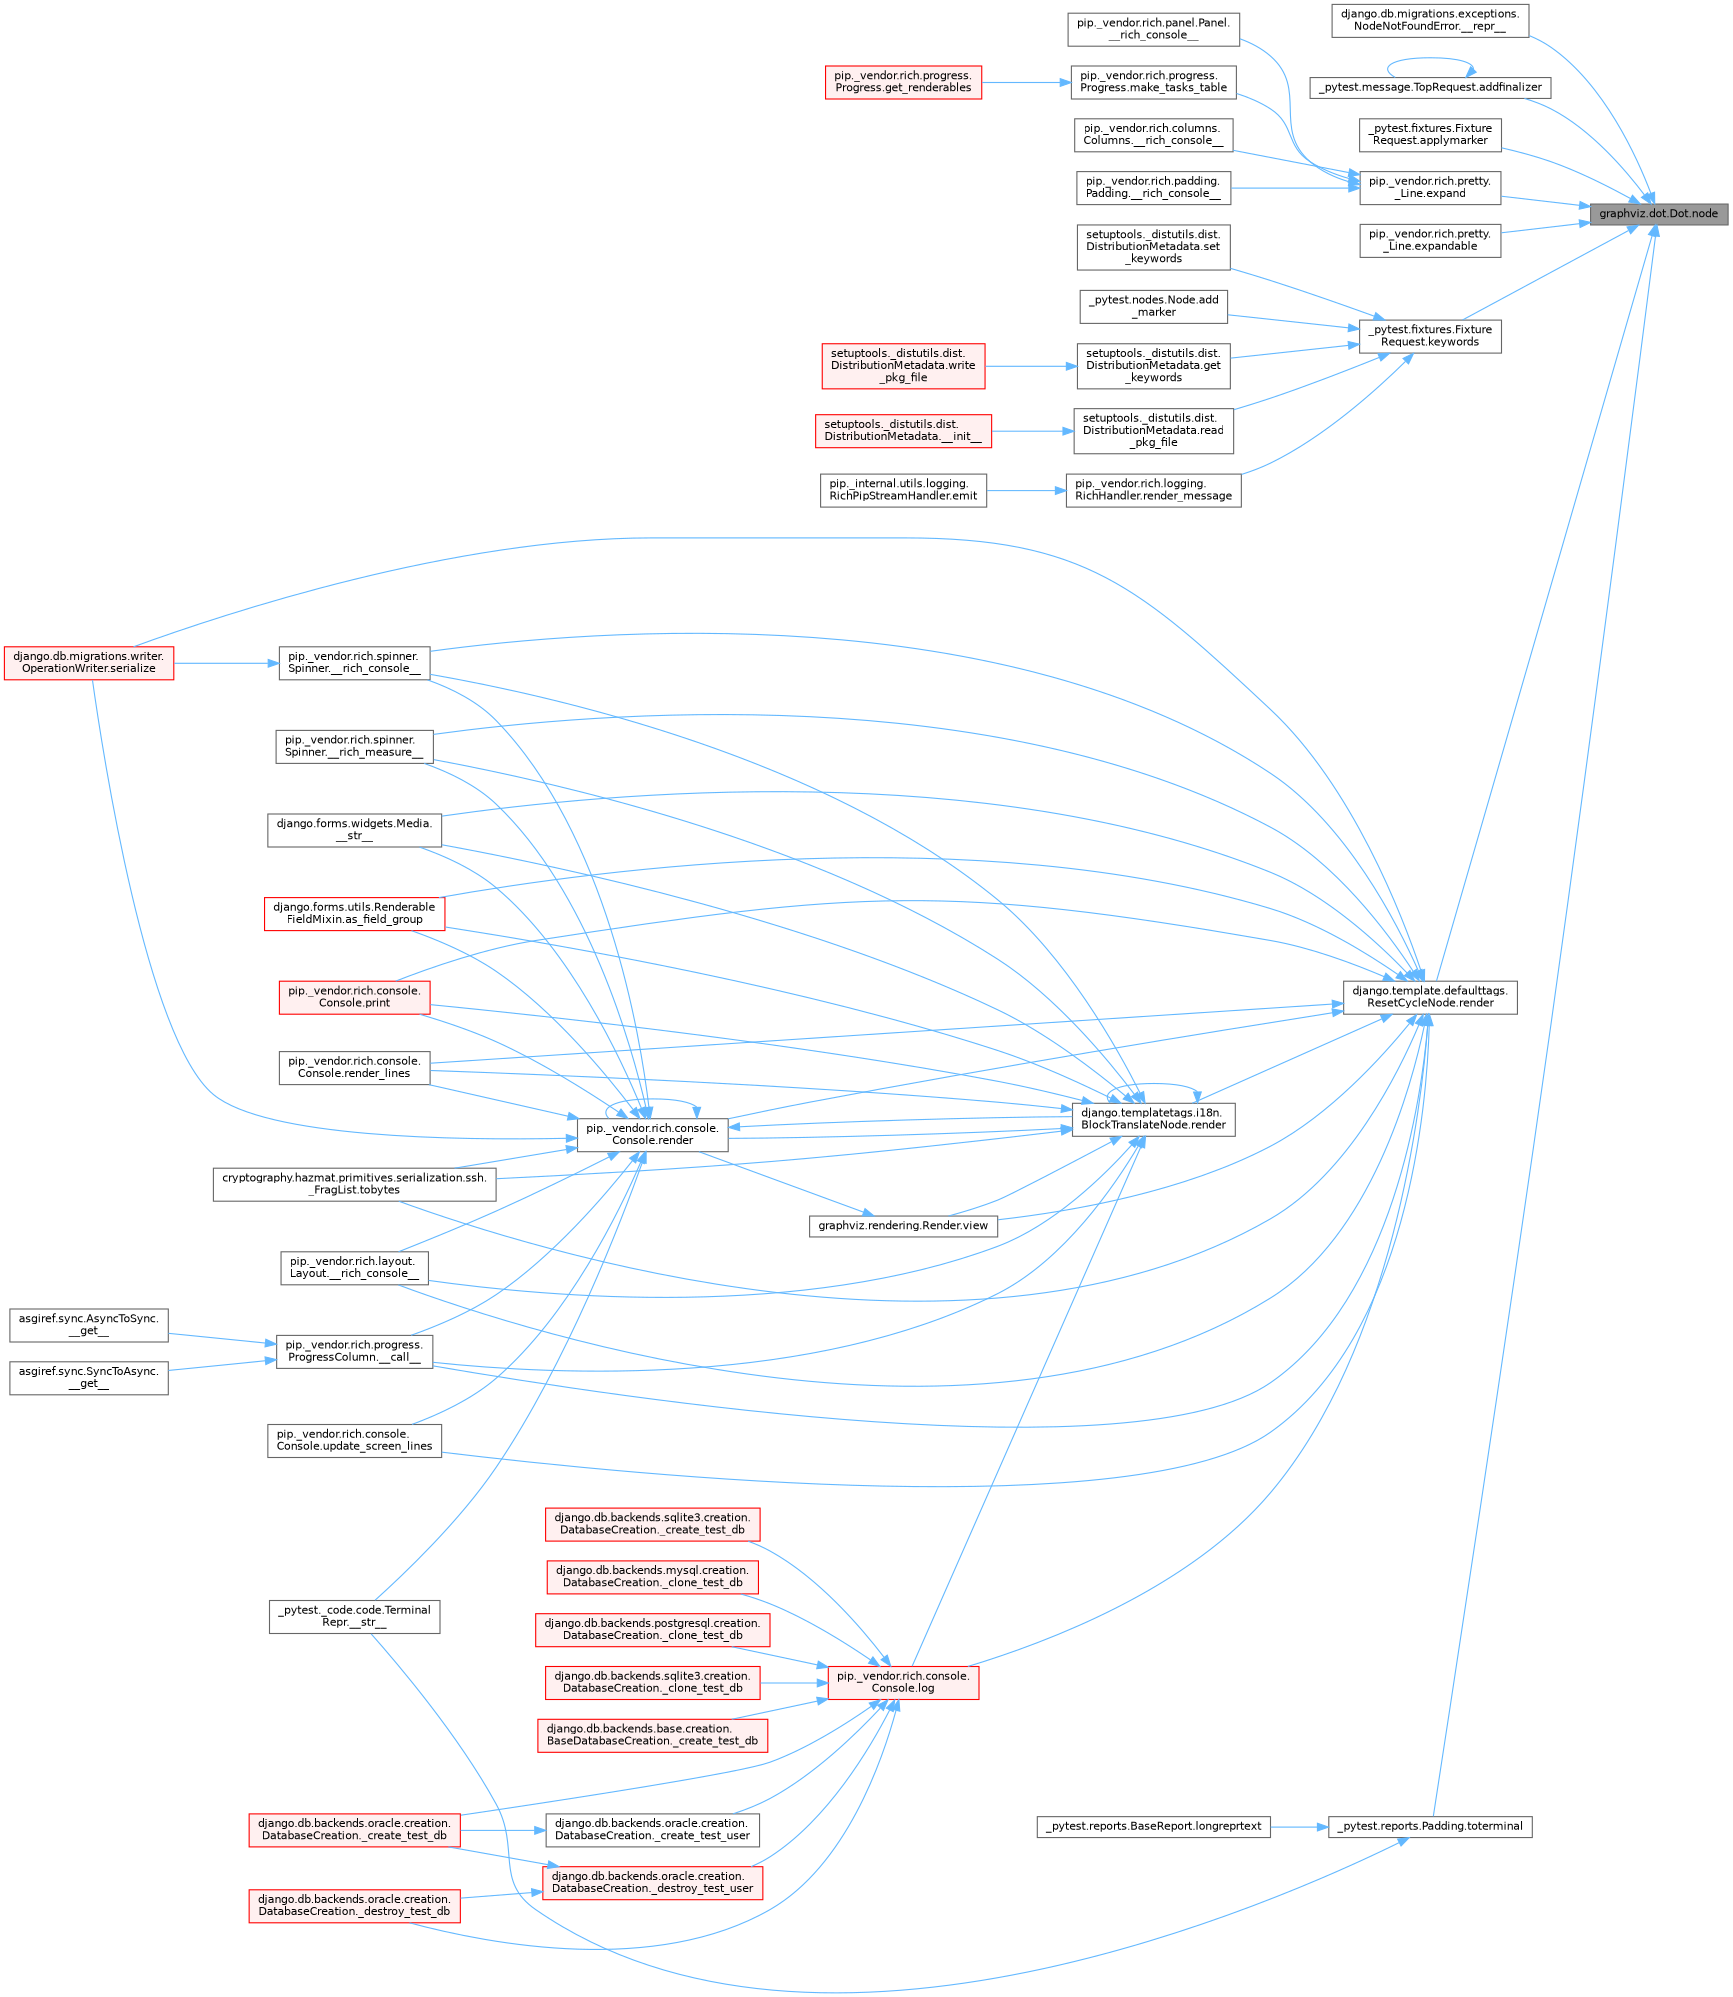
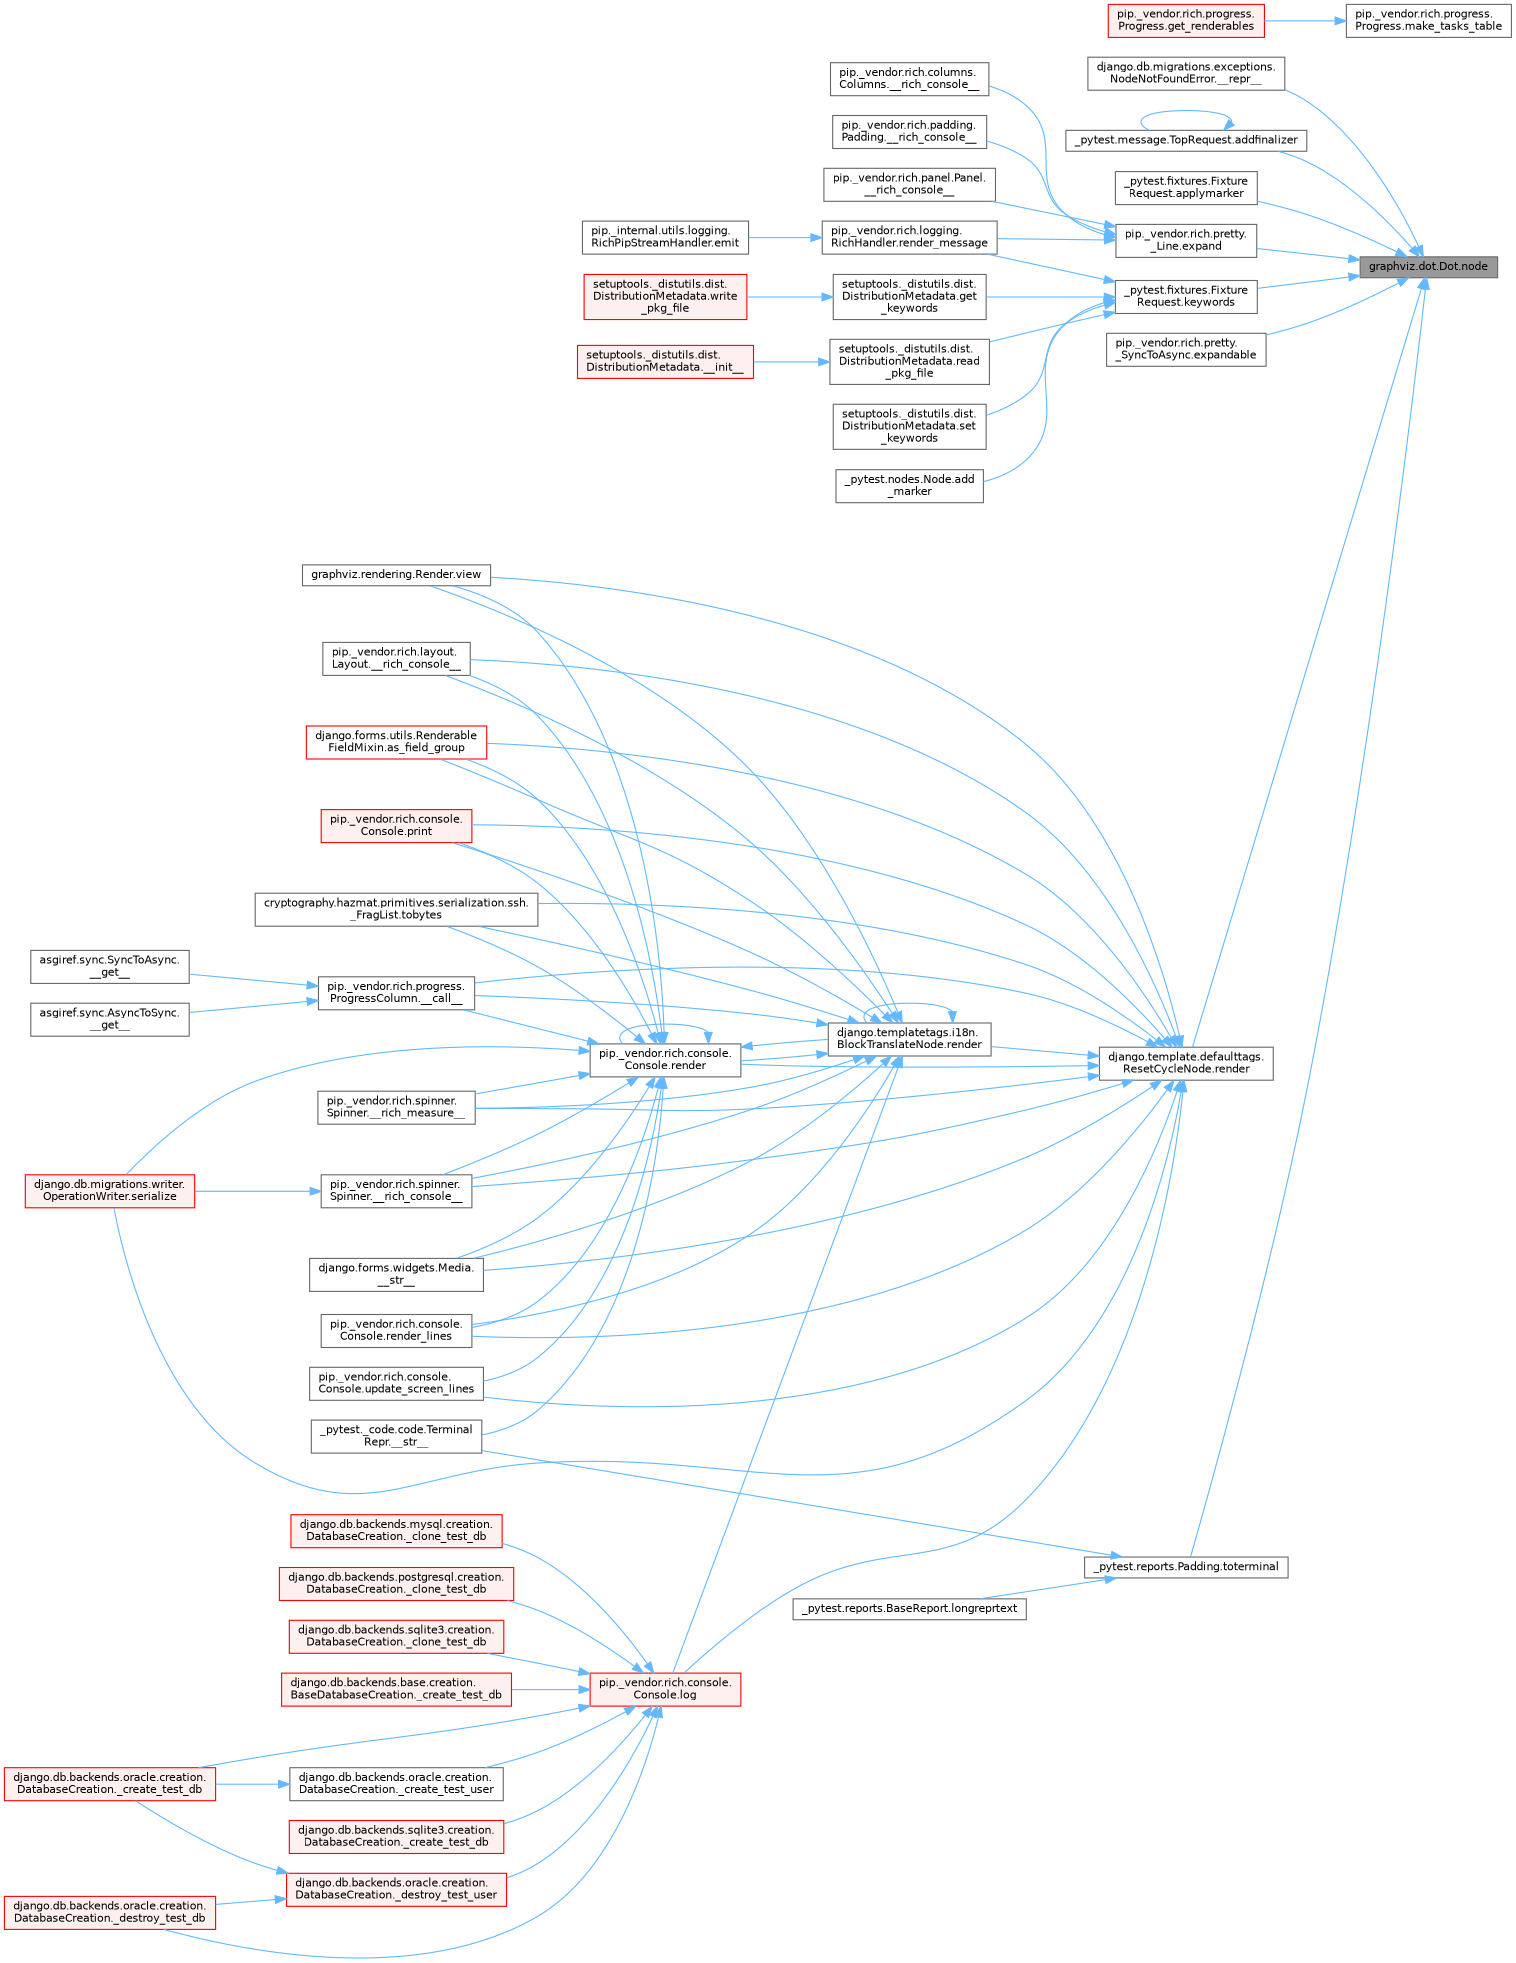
(1283, 121) -> (1051, 239)
(1431, 241) -> (1186, 350)
(781, 1182) -> (618, 775)
